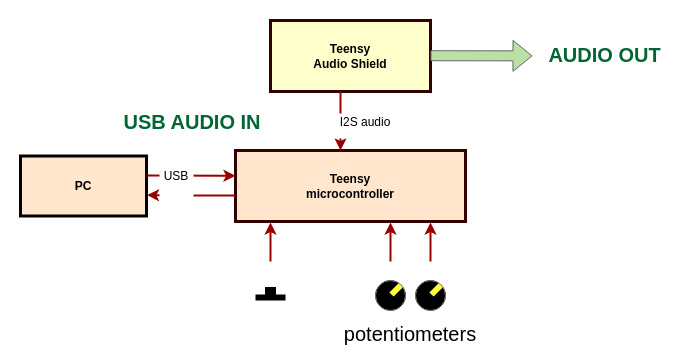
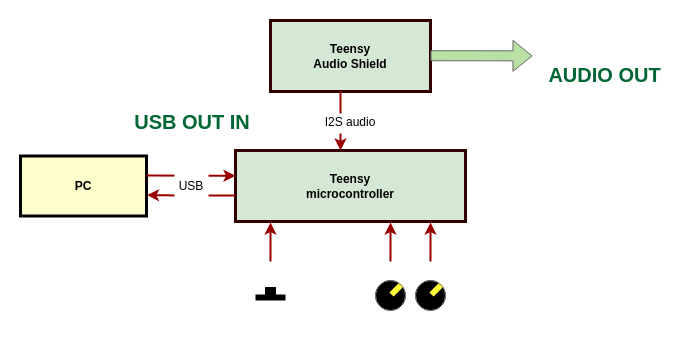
(351, 56) -> (351, 56)
(605, 56) -> (605, 76)
(192, 122) -> (192, 122)
(366, 126) -> (351, 124)
(177, 178) -> (192, 188)
(84, 186) -> (84, 186)
(351, 186) -> (351, 186)
(411, 331) -> none
